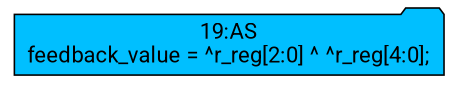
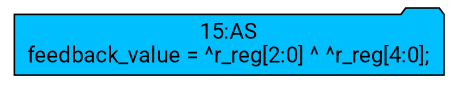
(229, 45) -> (229, 45)
